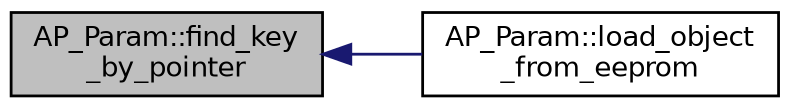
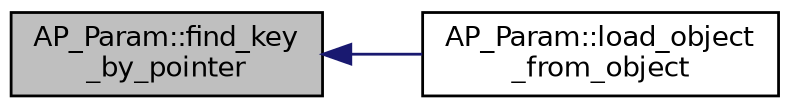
(601, 54) -> (601, 54)
